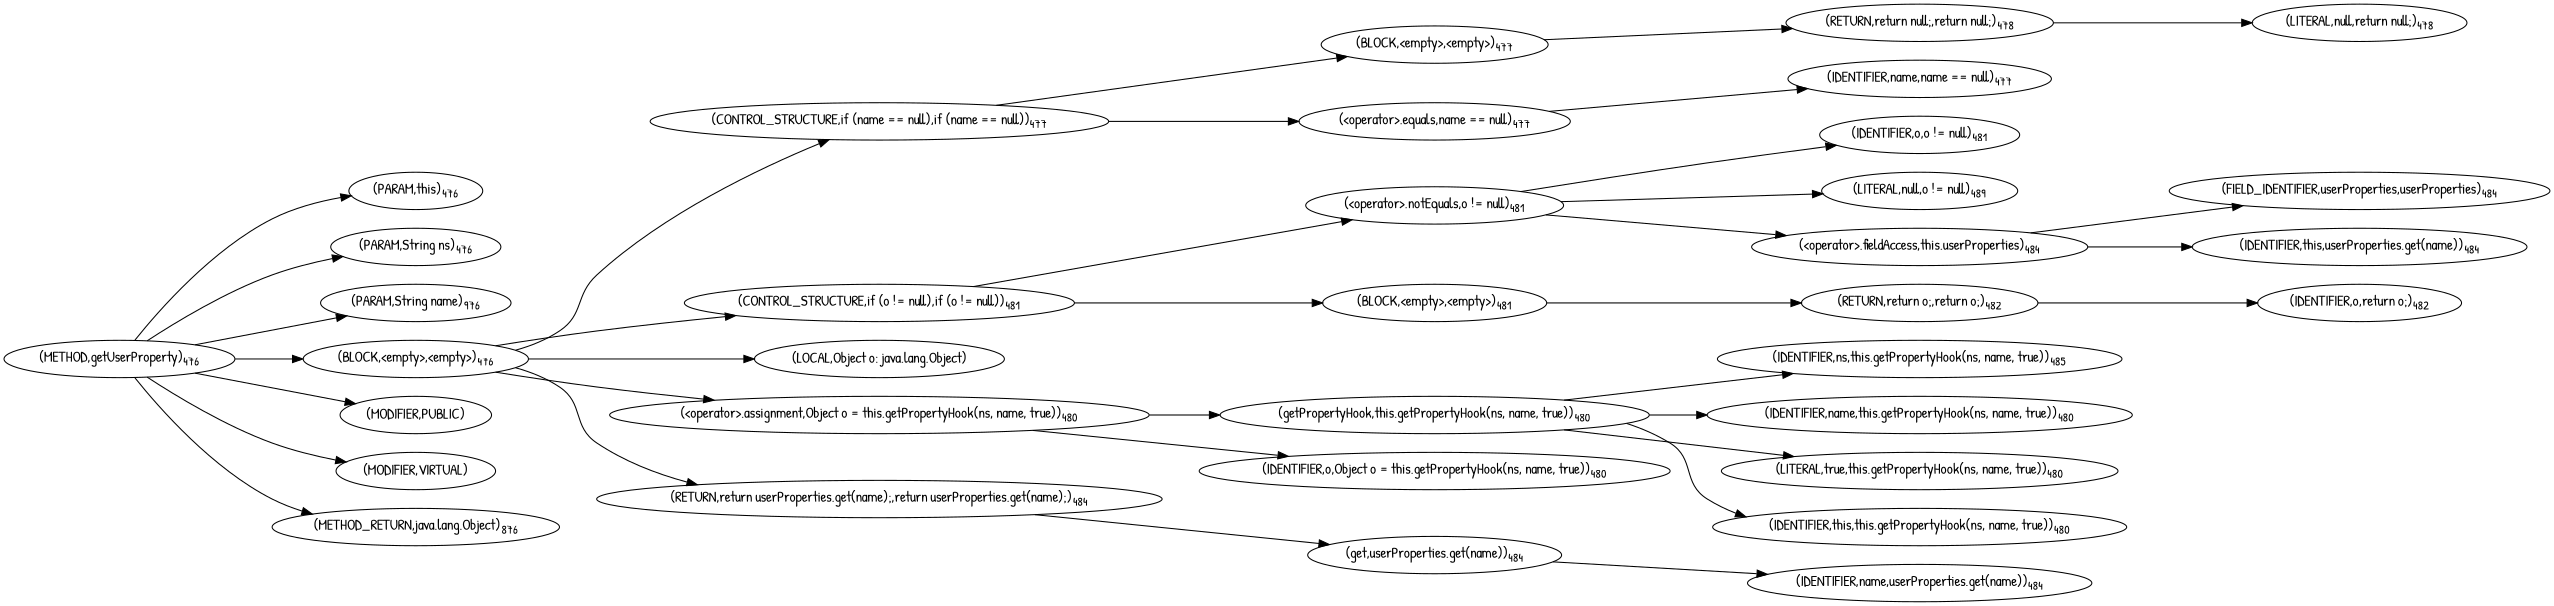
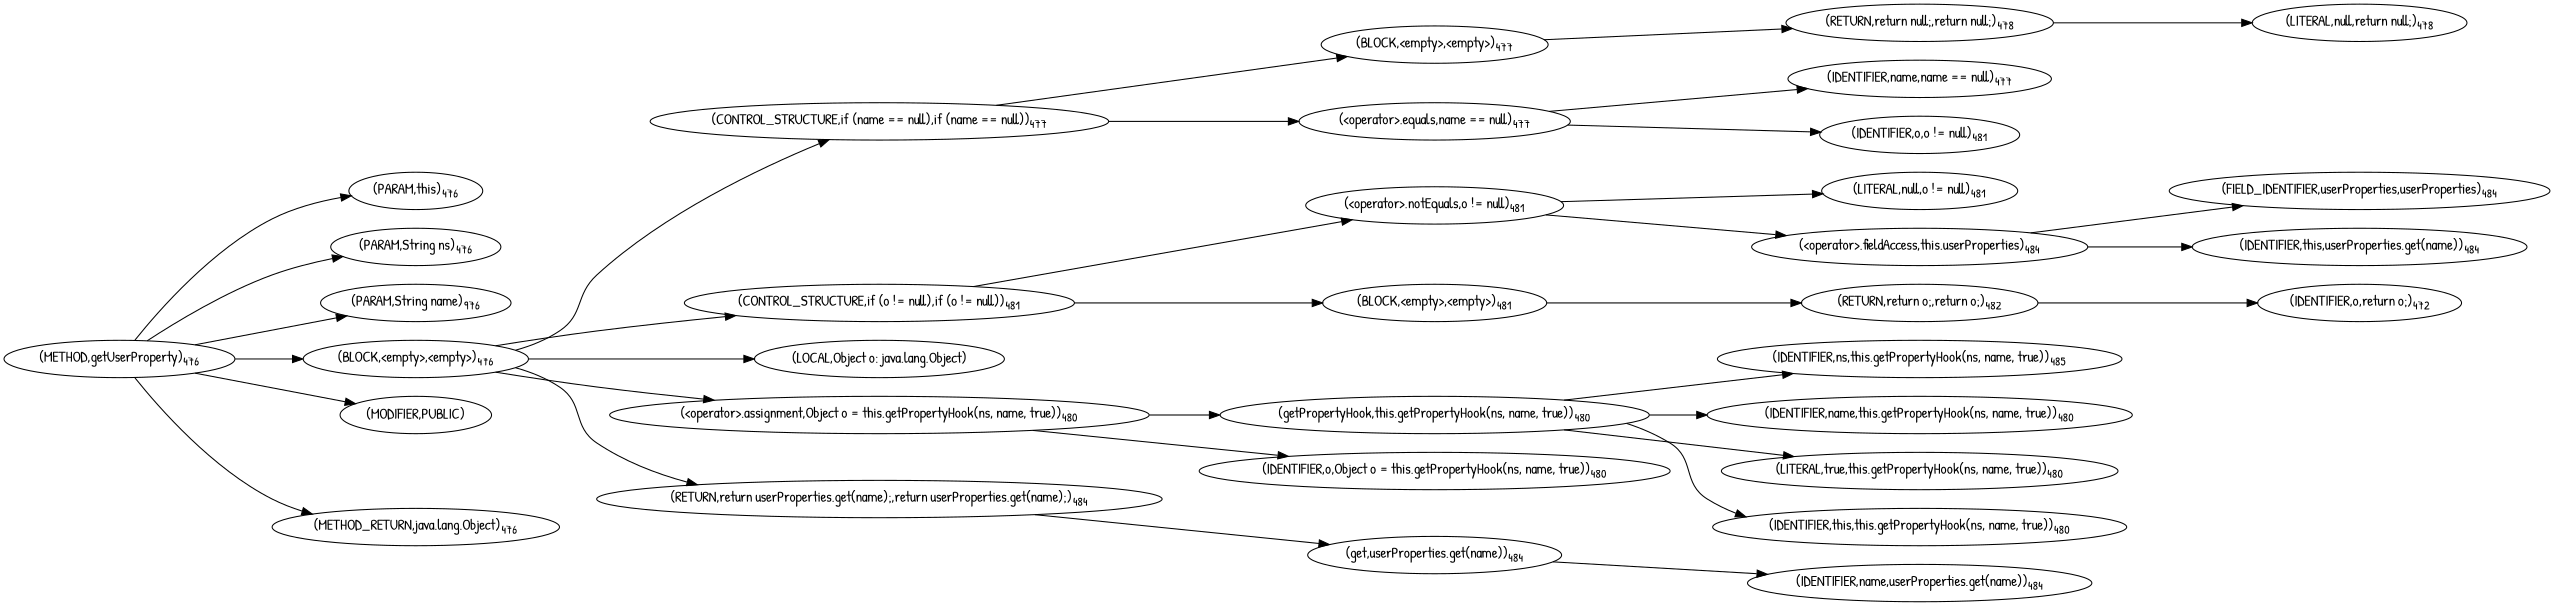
(1673, 168) -> (1689, 128)
(1979, 189) -> (1979, 189)
(2421, 301) -> (2421, 301)
(416, 471) -> none
(510, 525) -> (510, 525)
